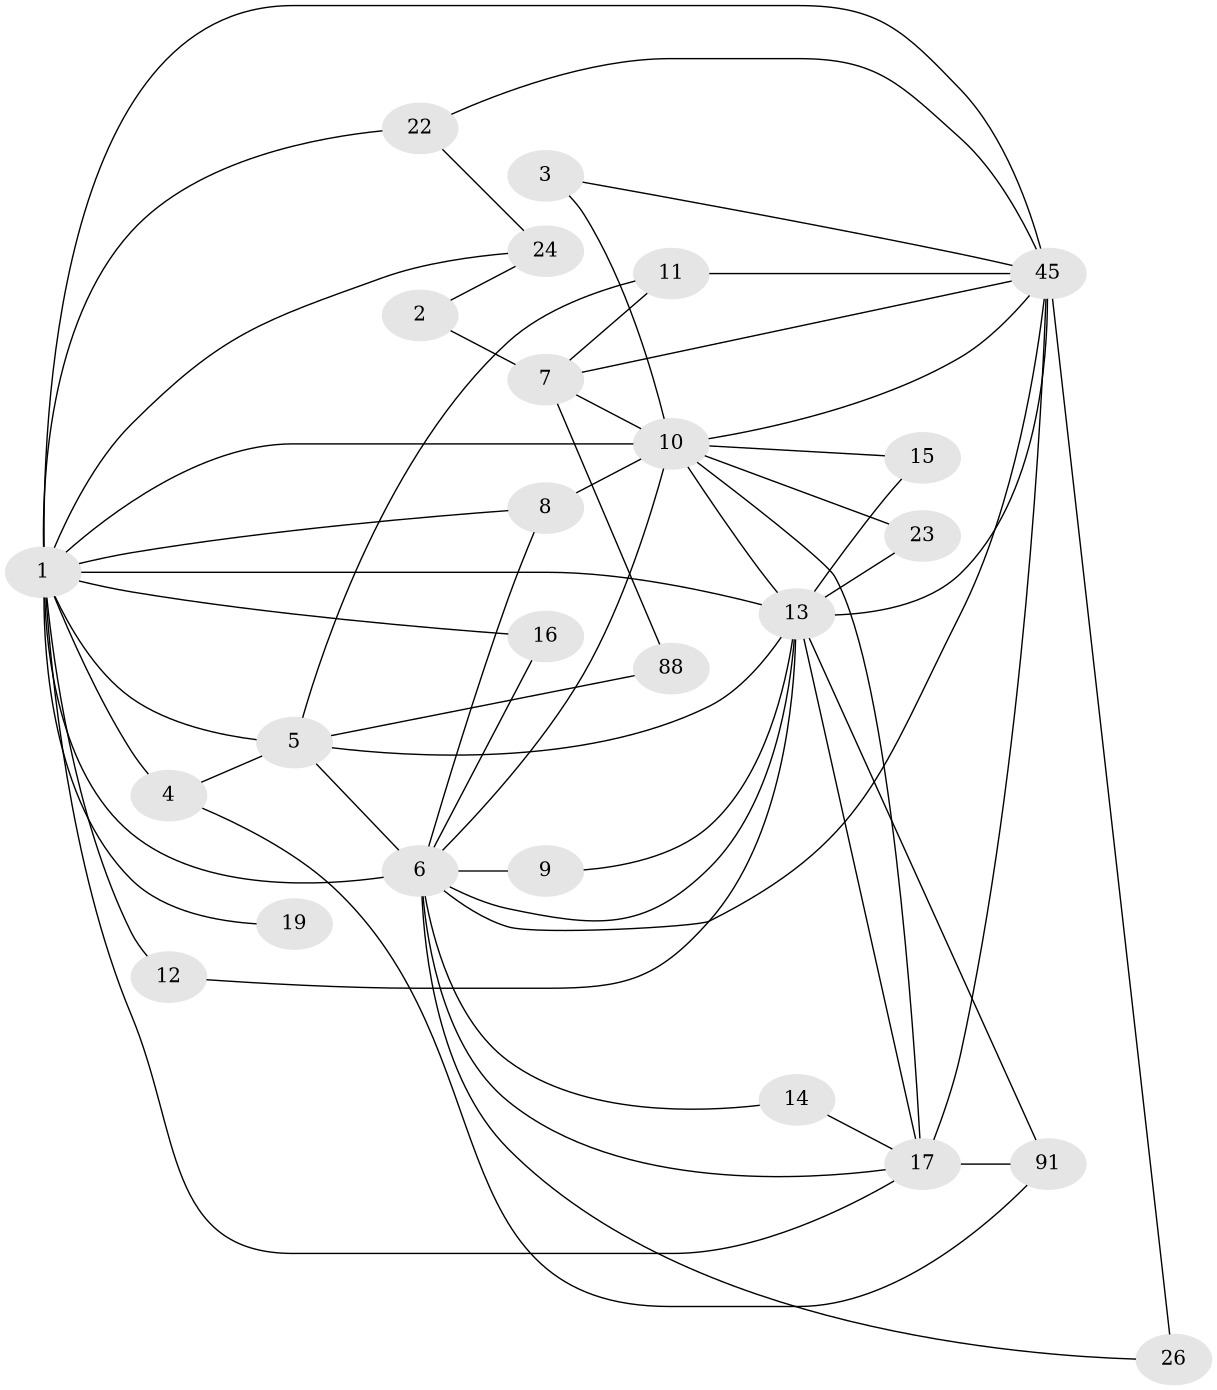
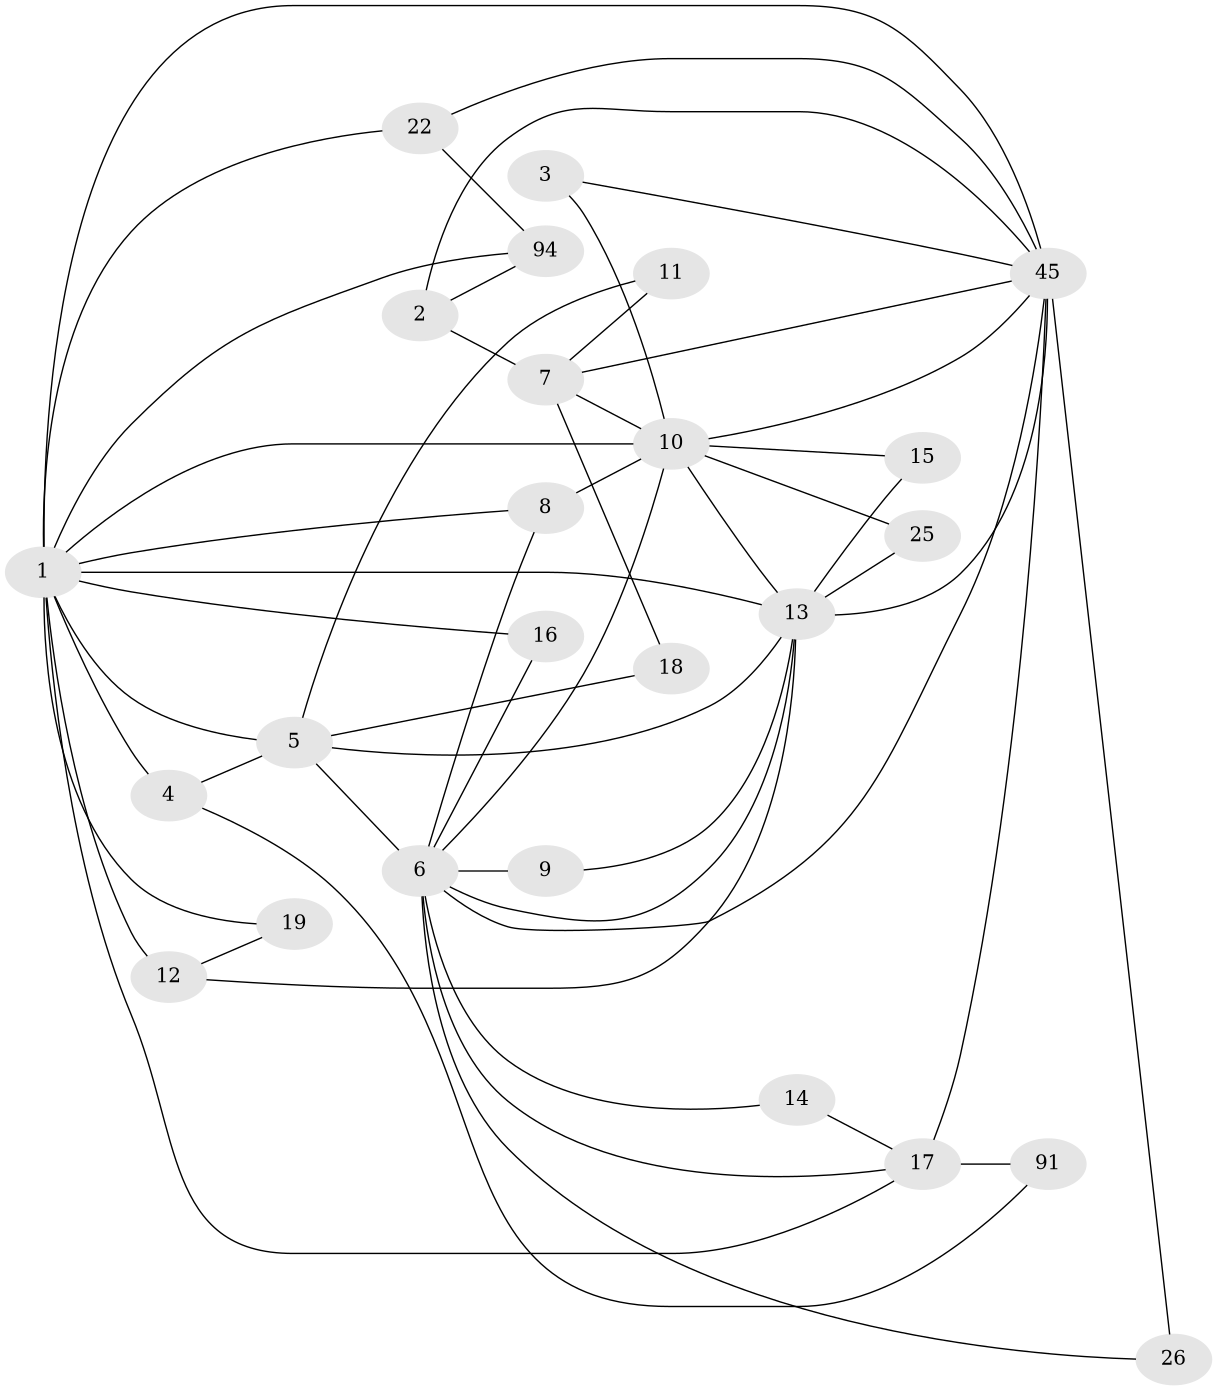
(546, 251) -> (546, 251)
(860, 274) -> (701, 112)
(923, 536) -> (923, 536)
(671, 669) -> (671, 669)
(881, 747) -> none
(133, 835) -> none
(860, 889) -> none
(923, 889) -> none
none -> (232, 951)
